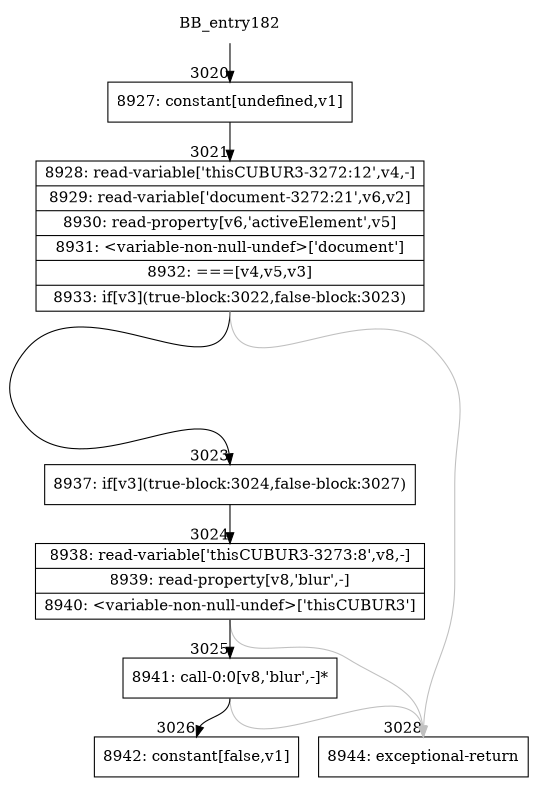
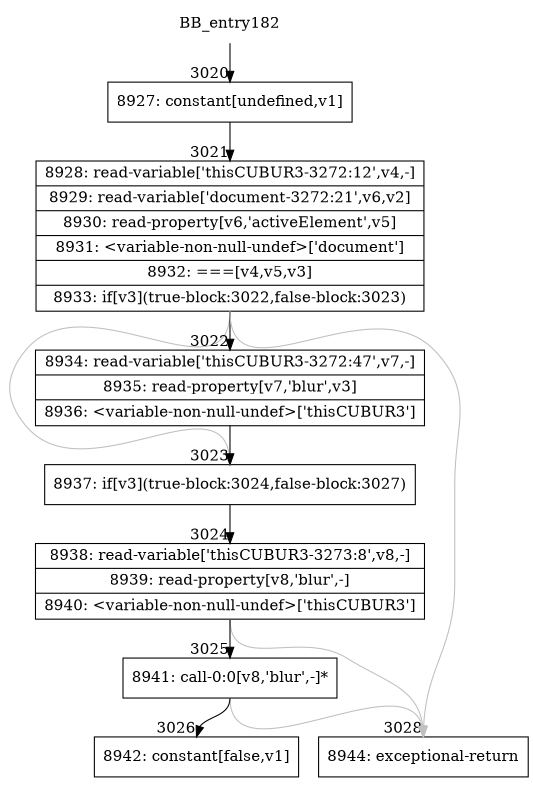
(10, 382) -> (10, 382)
none -> (230, 388)
